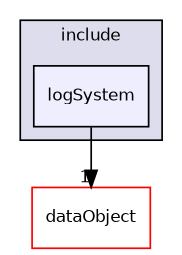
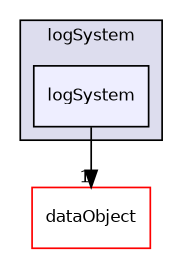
(91, 36) -> (91, 36)
